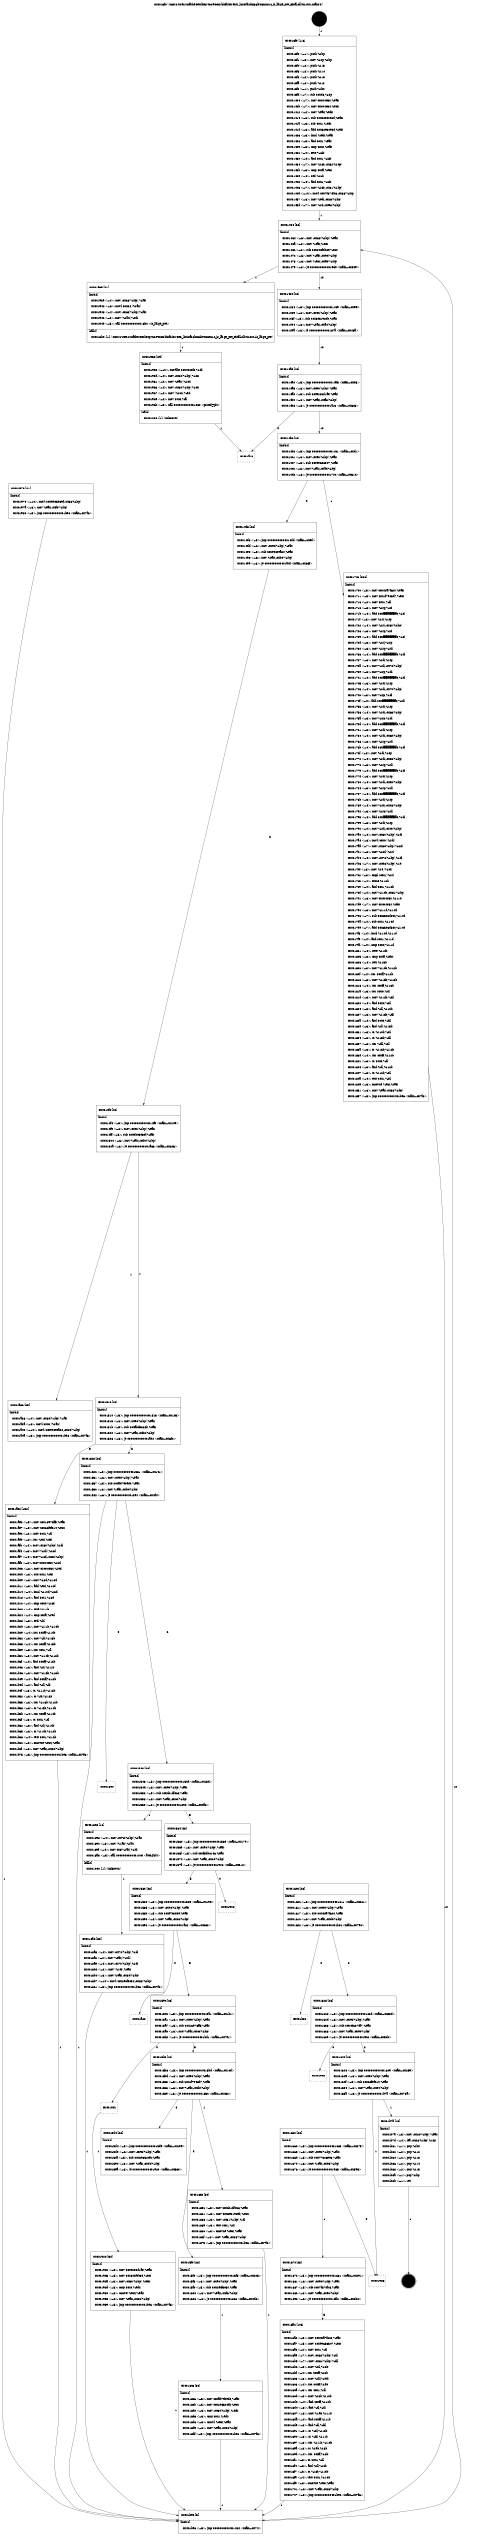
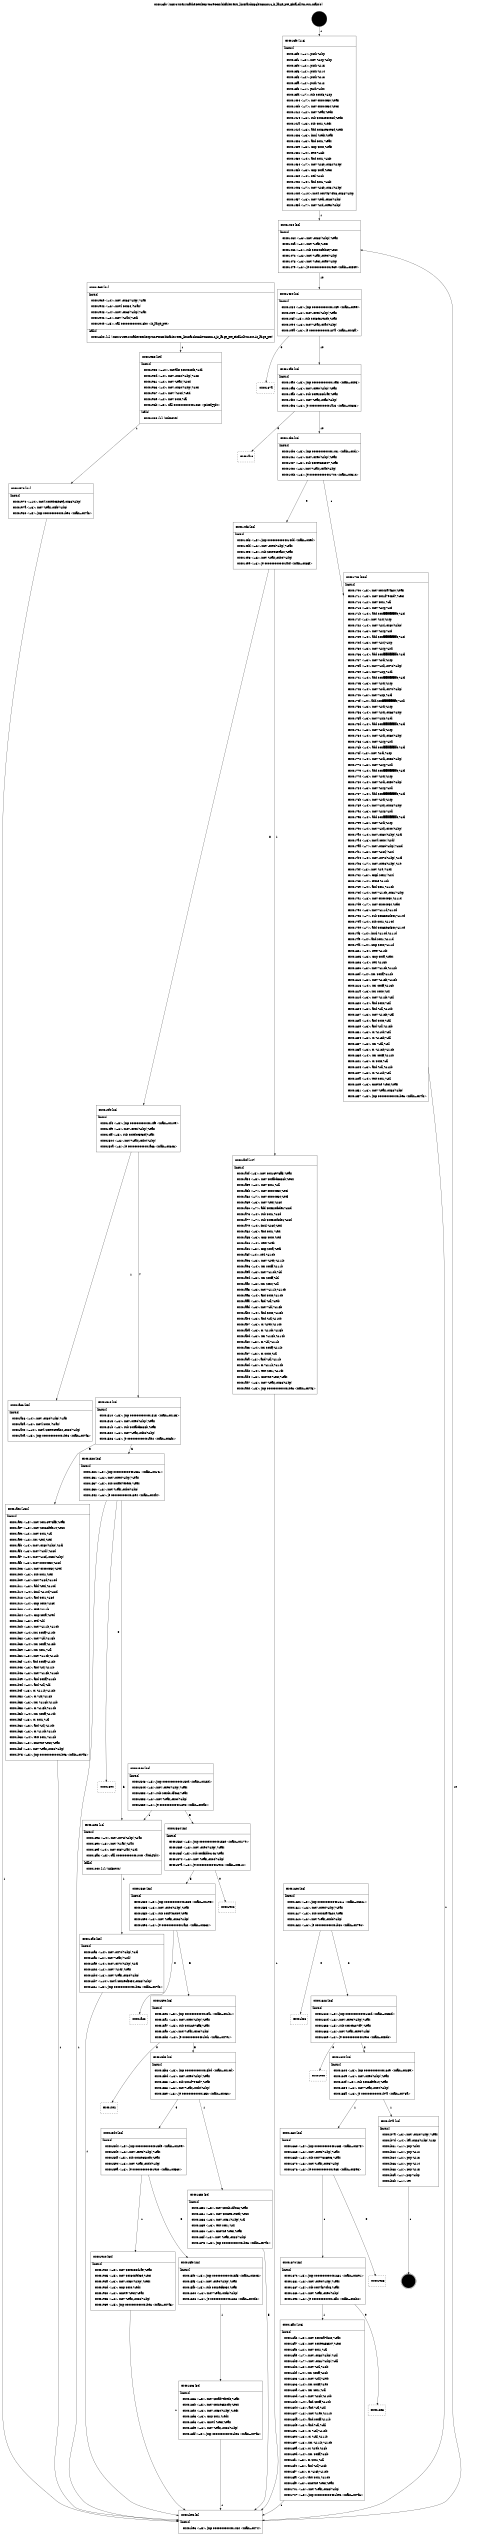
(262, 274) -> none
none -> (266, 388)
(227, 437) -> (106, 453)
none -> (275, 1275)
(146, 1631) -> (122, 1660)
(446, 1907) -> (446, 1907)
(188, 2179) -> (163, 2218)
(96, 2182) -> (139, 2213)
(374, 2187) -> (348, 2113)
(268, 2315) -> (268, 2315)
(324, 2315) -> (324, 2315)
none -> (377, 2410)
